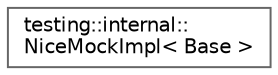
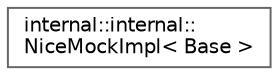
(139, 38) -> (139, 38)
